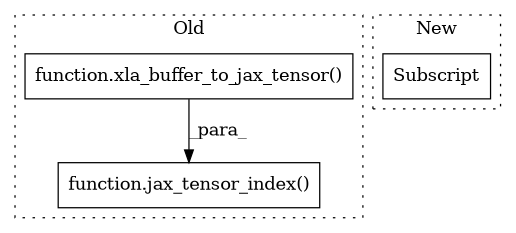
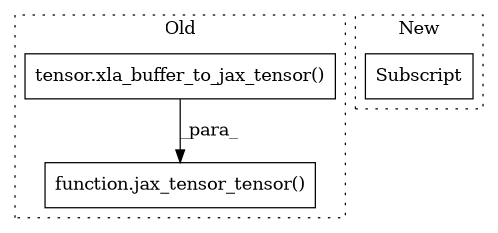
(189, 76) -> (180, 76)
(189, 185) -> (180, 185)
